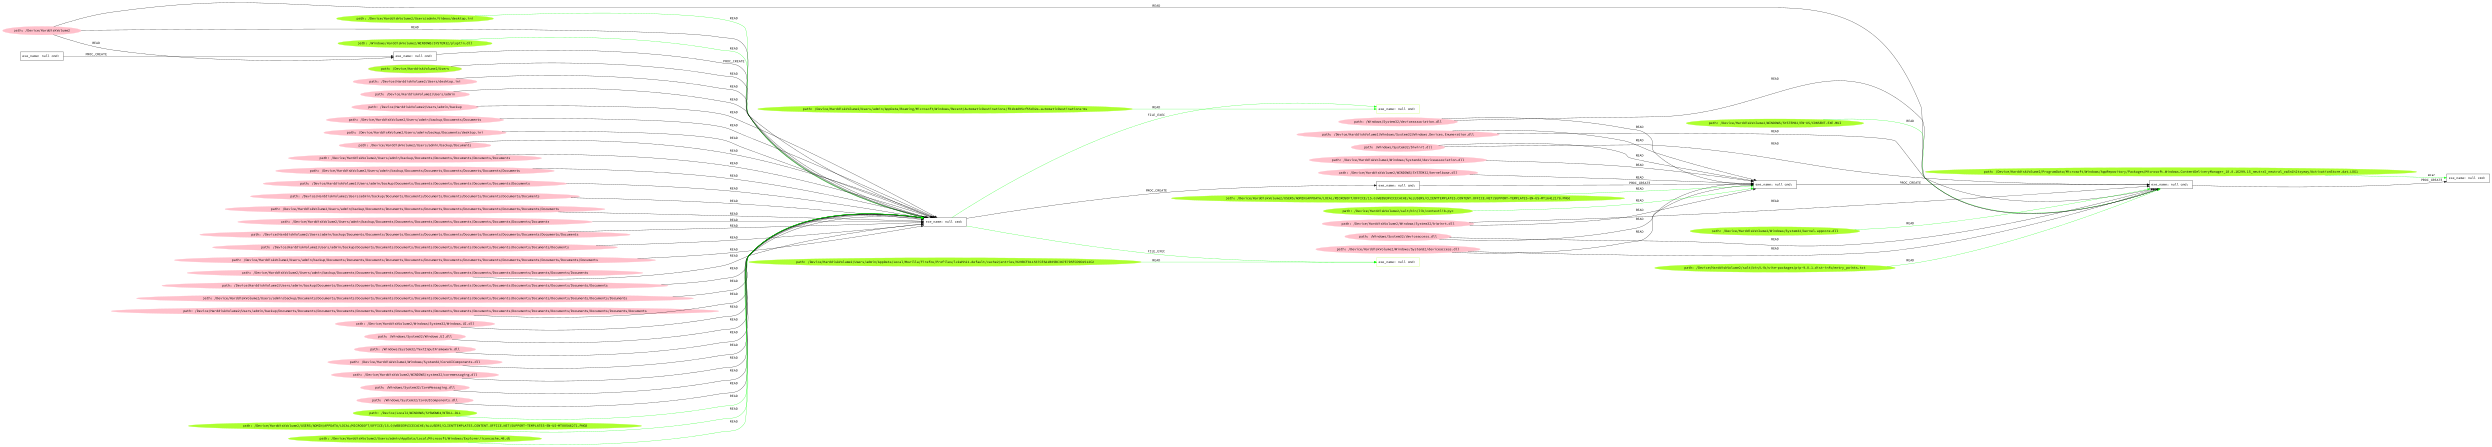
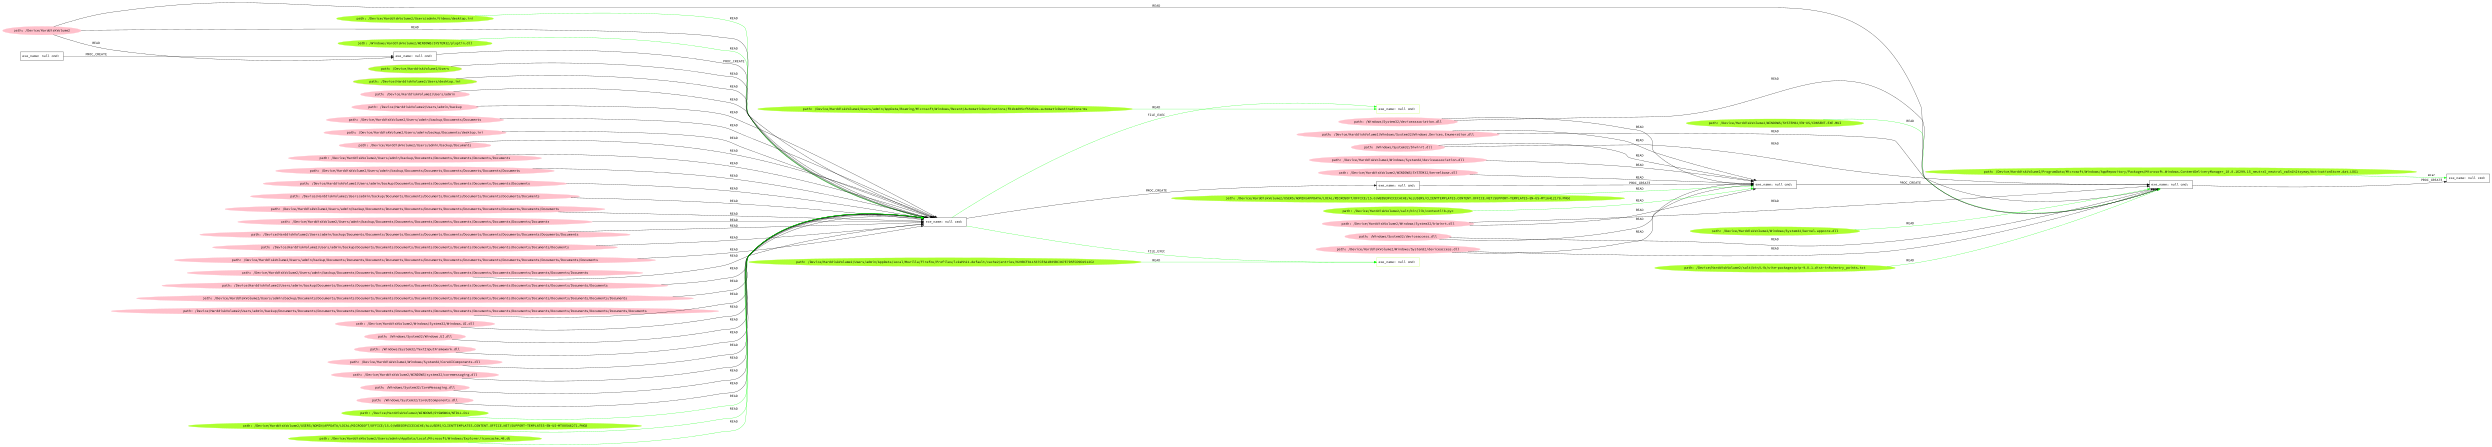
(415, 82) -> (415, 82)
(415, 413) -> (415, 413)
